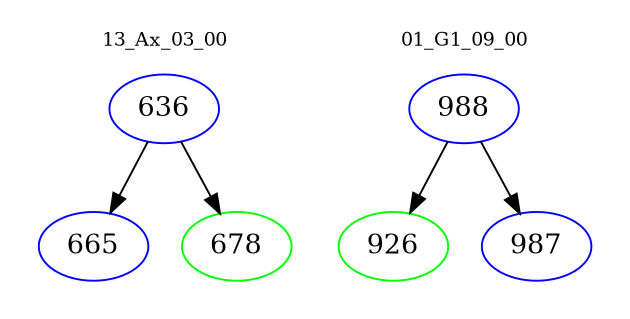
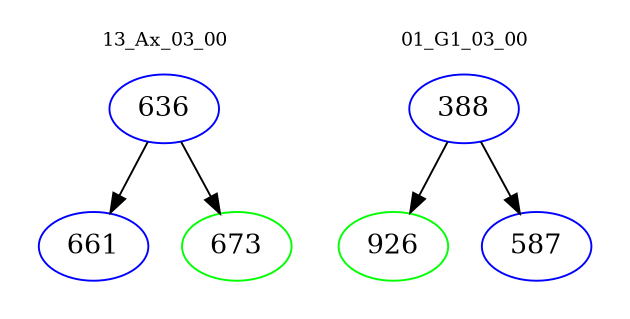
(465, 41) -> (465, 41)
(464, 109) -> (464, 109)
(94, 246) -> (94, 246)
(237, 246) -> (237, 246)
(537, 246) -> (537, 246)
